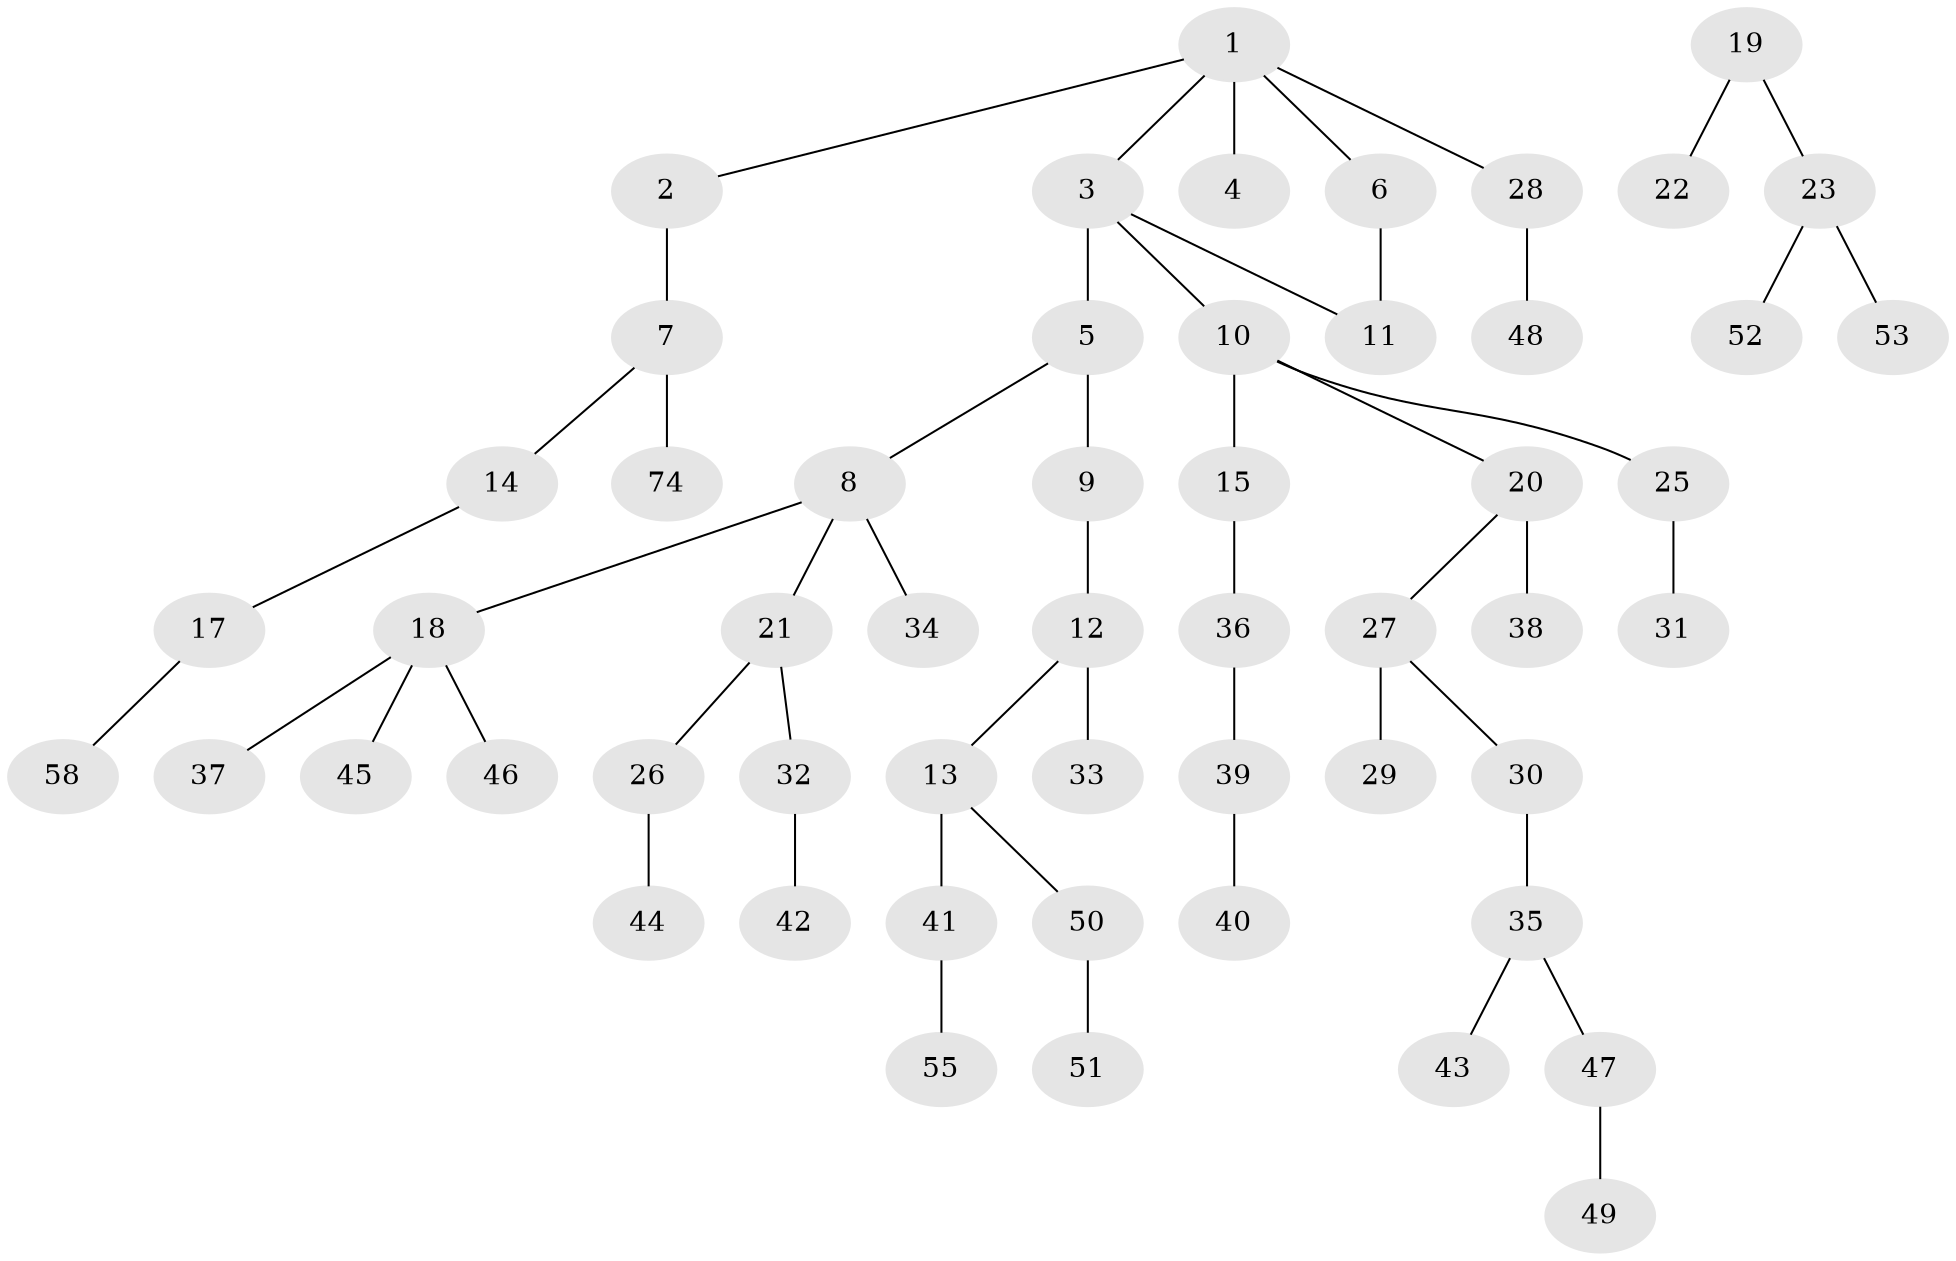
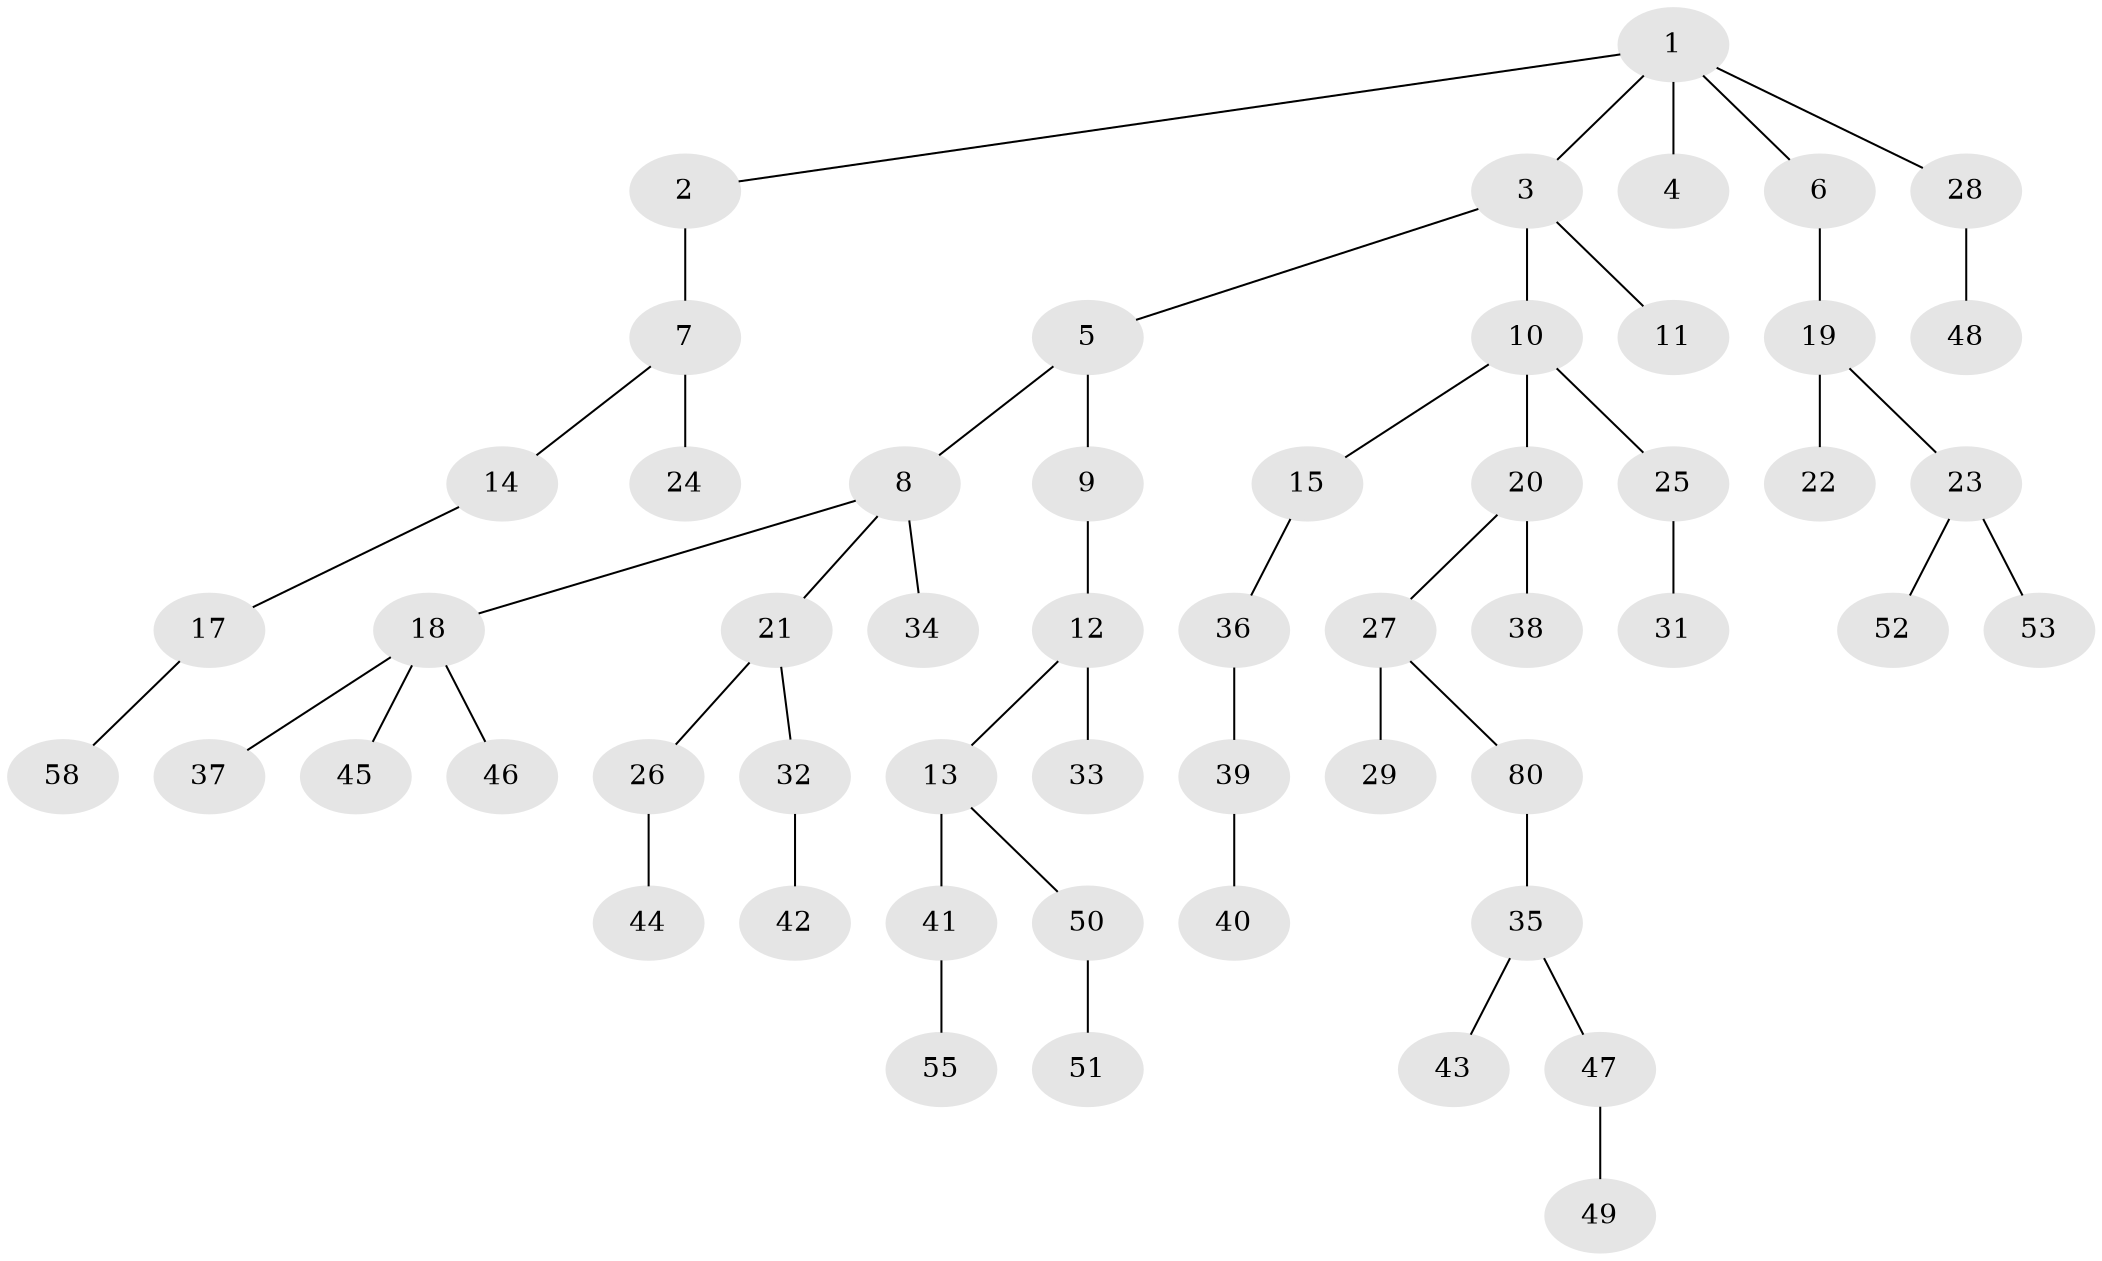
(1381, 265) -> (1820, 265)
(667, 484) -> (685, 484)
(1527, 777) -> (1527, 777)
